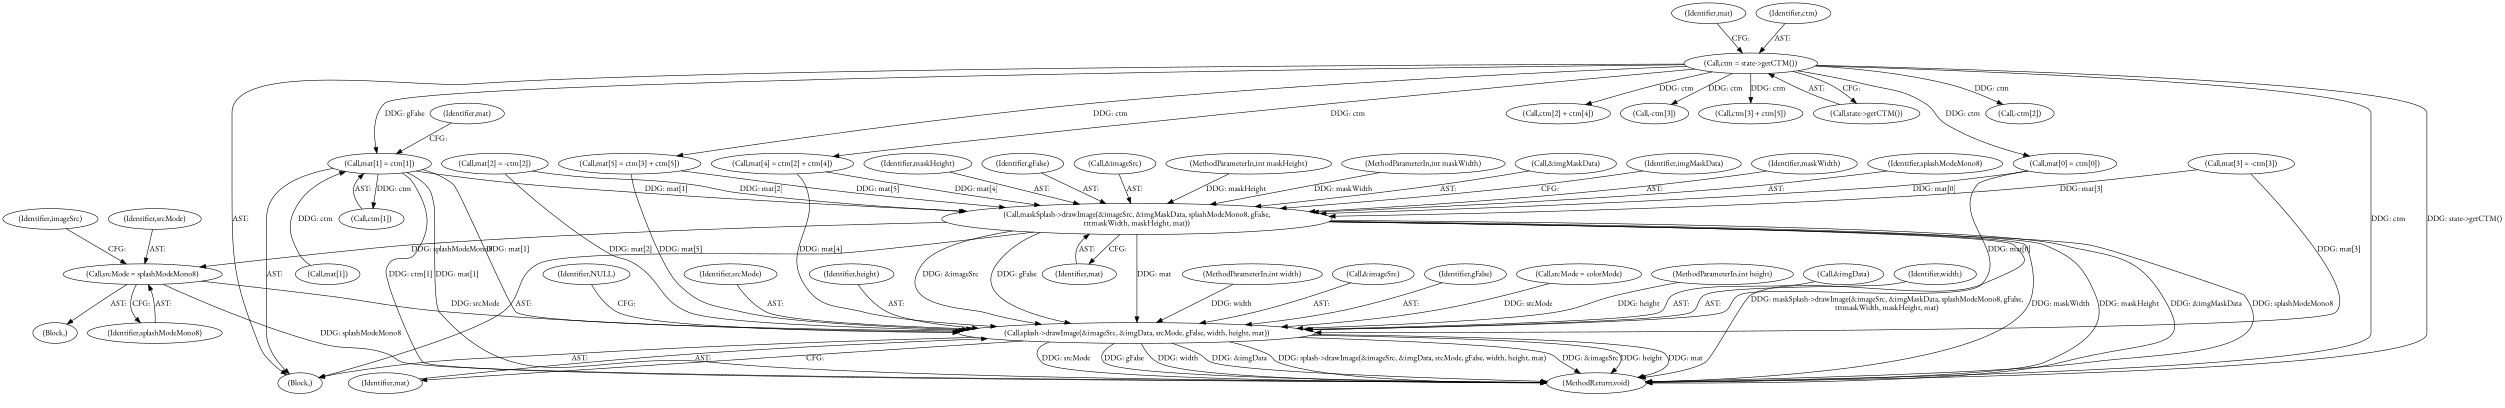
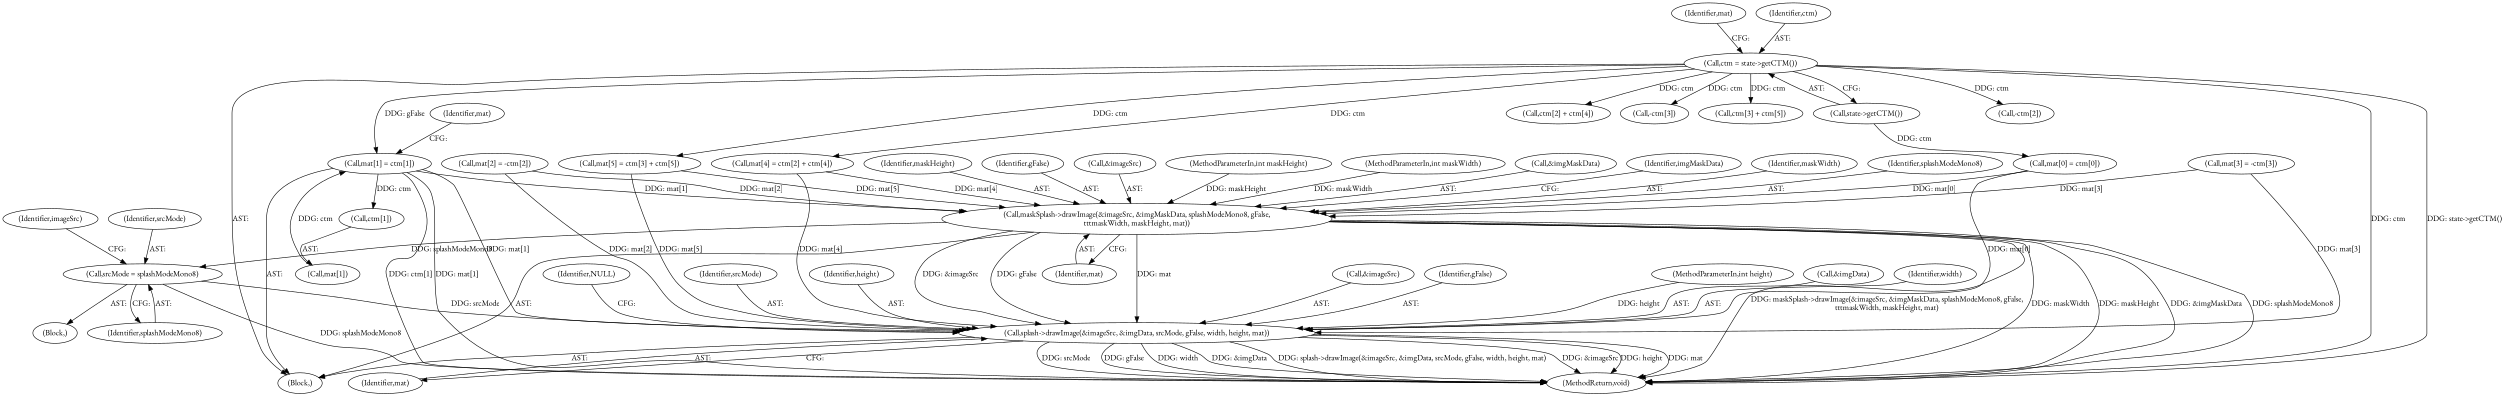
(1917, 99) -> (1944, 150)
(354, 194) -> (318, 239)
(1252, 274) -> none
(1579, 274) -> none
